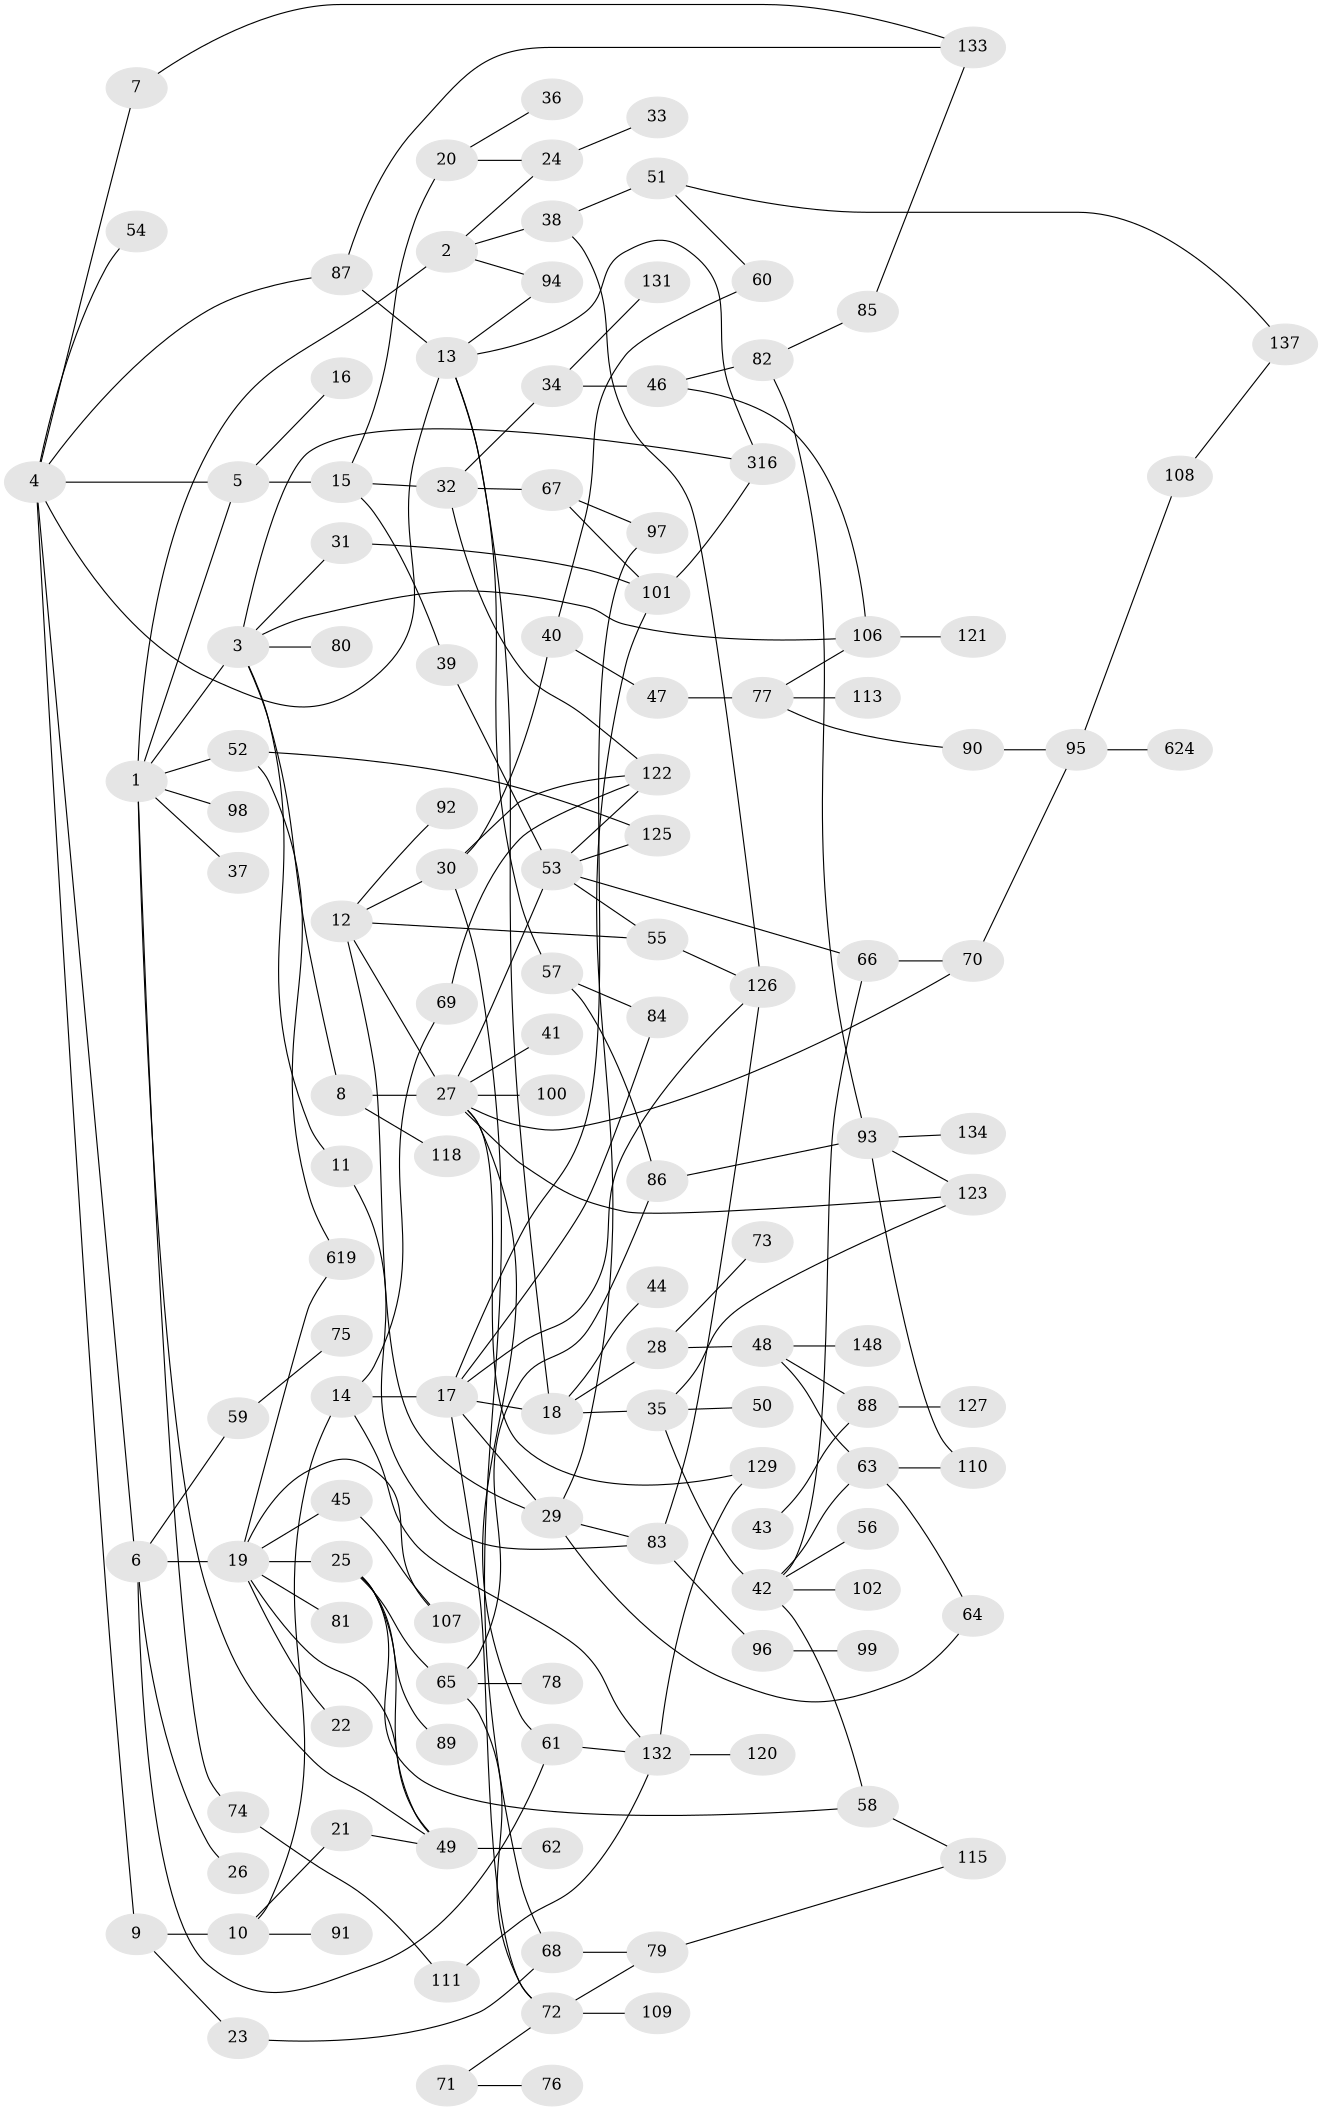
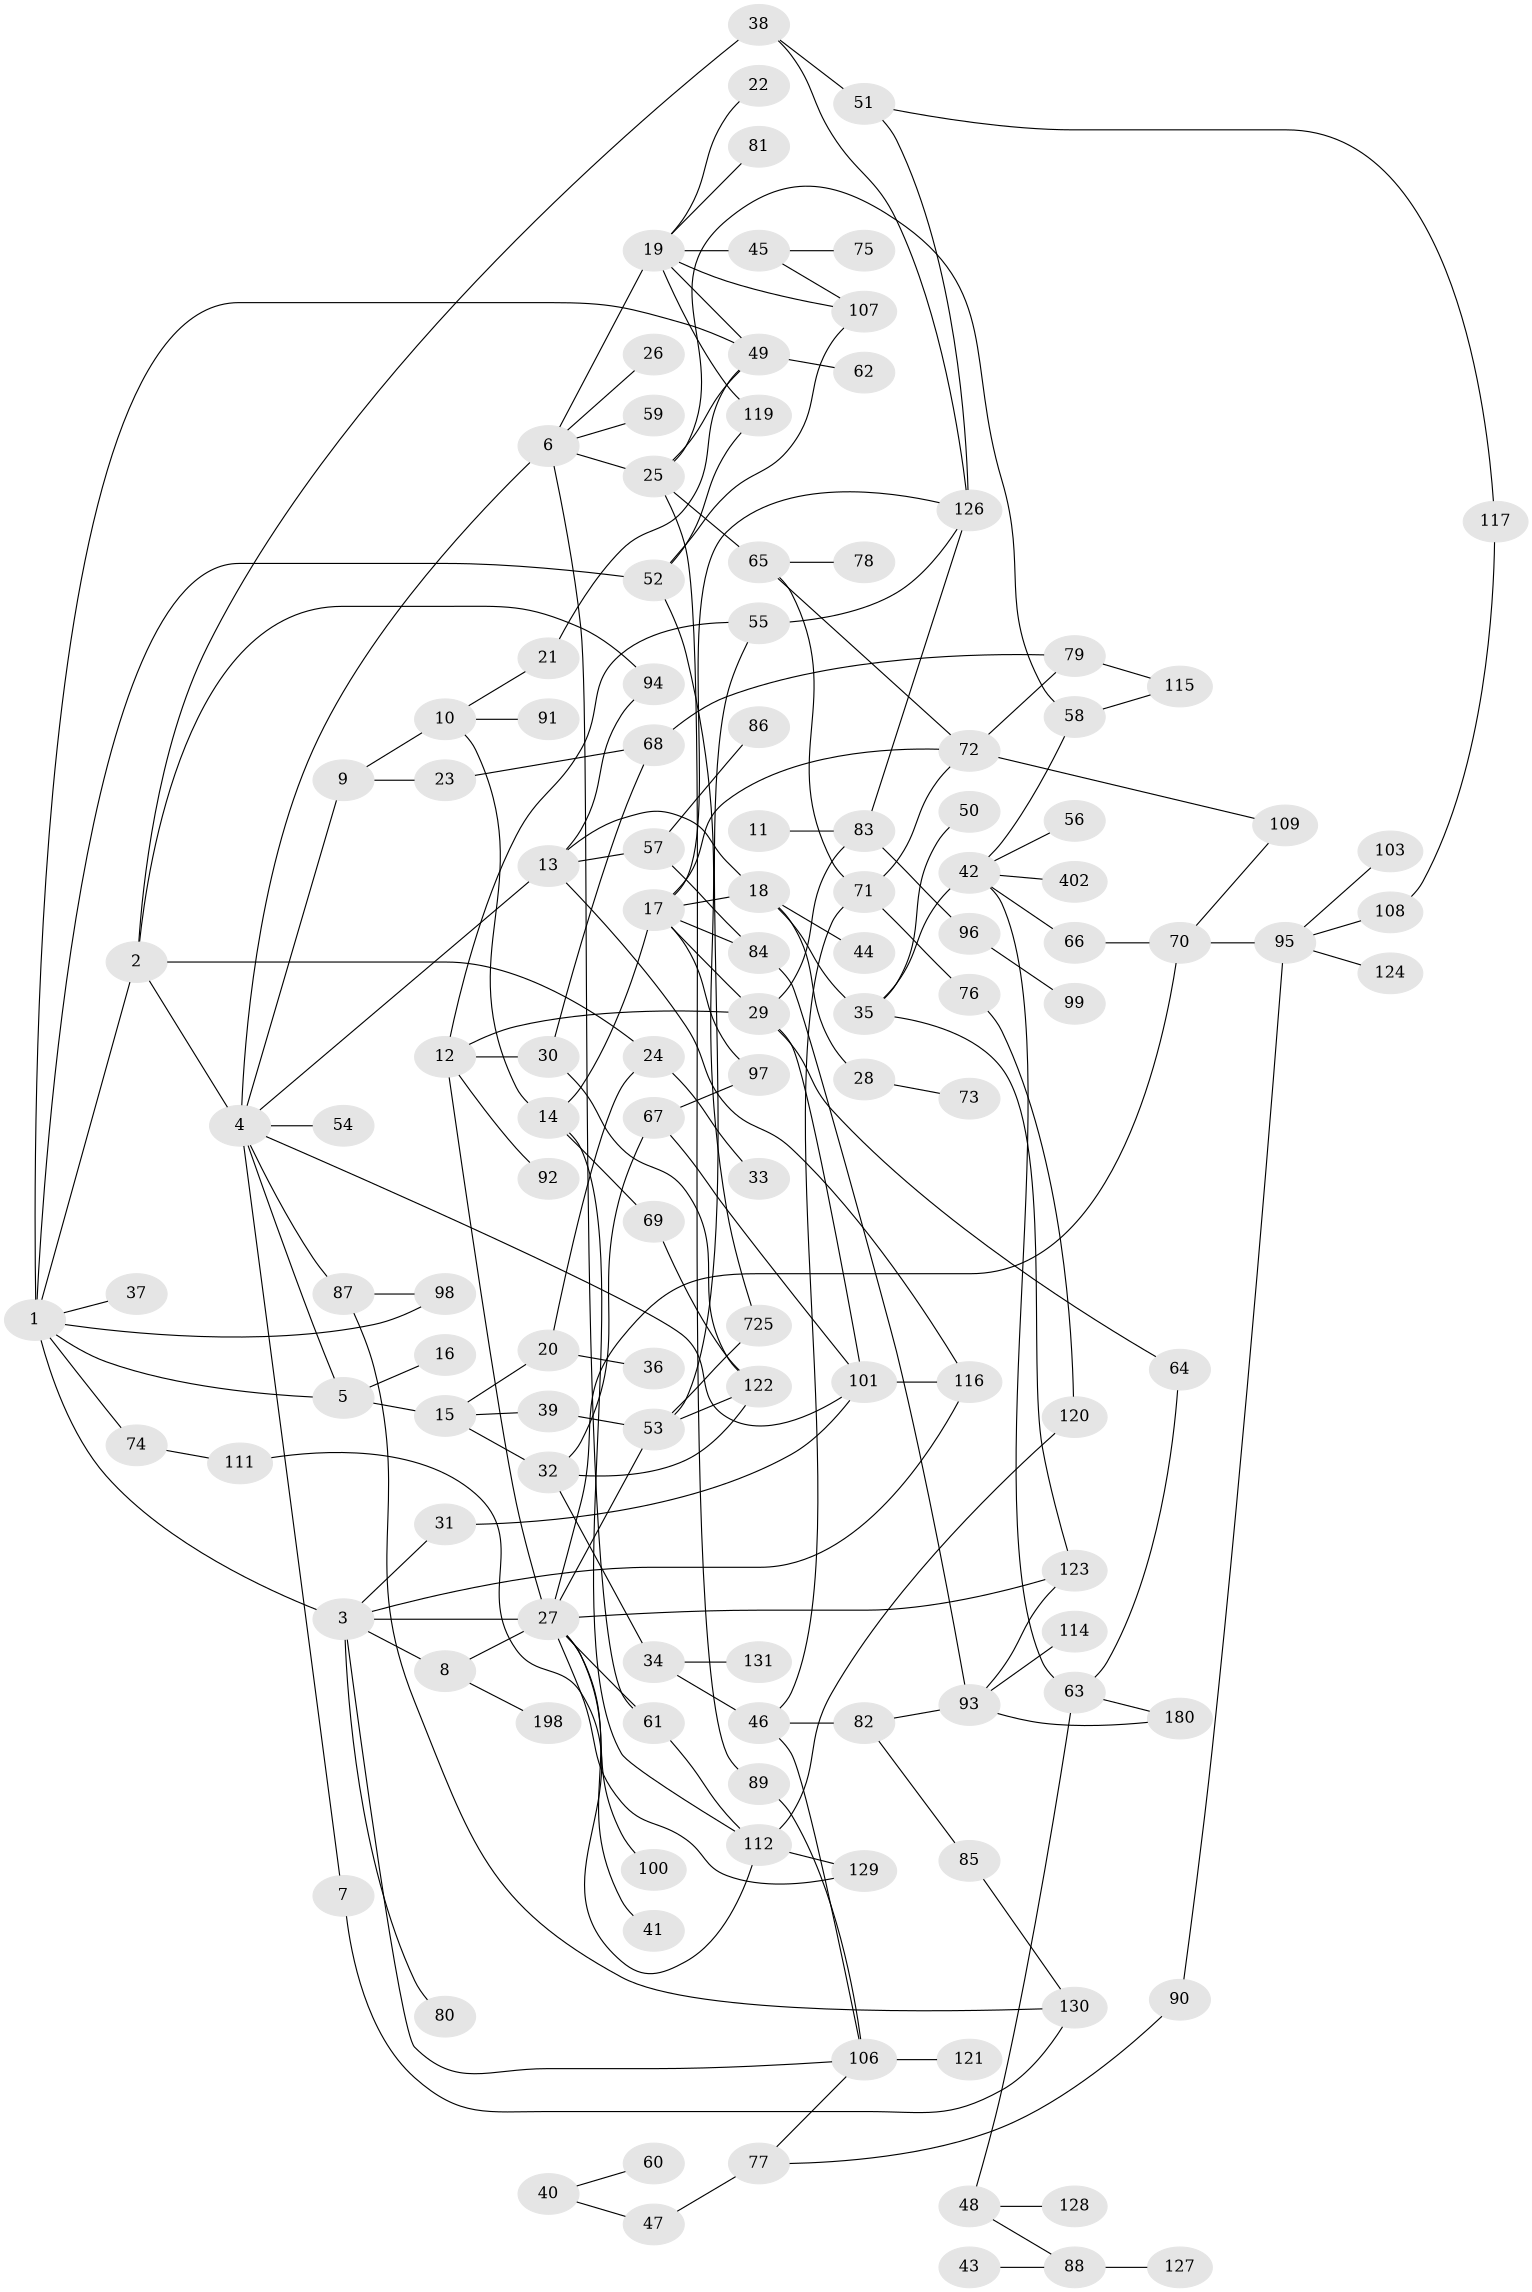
(973, 47) -> (1075, 2008)
(710, 230) -> (947, 299)
(399, 320) -> (394, 1294)
(1285, 344) -> (1496, 522)
none -> (778, 460)
(763, 464) -> (969, 1382)
(868, 698) -> none
(1180, 750) -> (1390, 973)
(517, 760) -> none
(657, 836) -> (759, 1326)
none -> (1390, 851)
none -> (1232, 884)
(281, 910) -> (446, 1619)
(710, 915) -> none
none -> (188, 1044)
(973, 1134) -> (1075, 1632)
(447, 1156) -> (549, 1723)
(763, 1160) -> (889, 1321)
none -> (1053, 1198)
(342, 1259) -> (759, 416)
none -> (576, 1277)
none -> (811, 1287)
(868, 1346) -> (1075, 2206)
(716, 1347) -> none
(298, 1371) -> (812, 251)
(517, 1390) -> (812, 727)
(973, 1468) -> (1180, 1719)
(289, 1562) -> (601, 461)
(868, 1590) -> (1075, 882)
(657, 1755) -> (759, 1845)
none -> (834, 1914)
